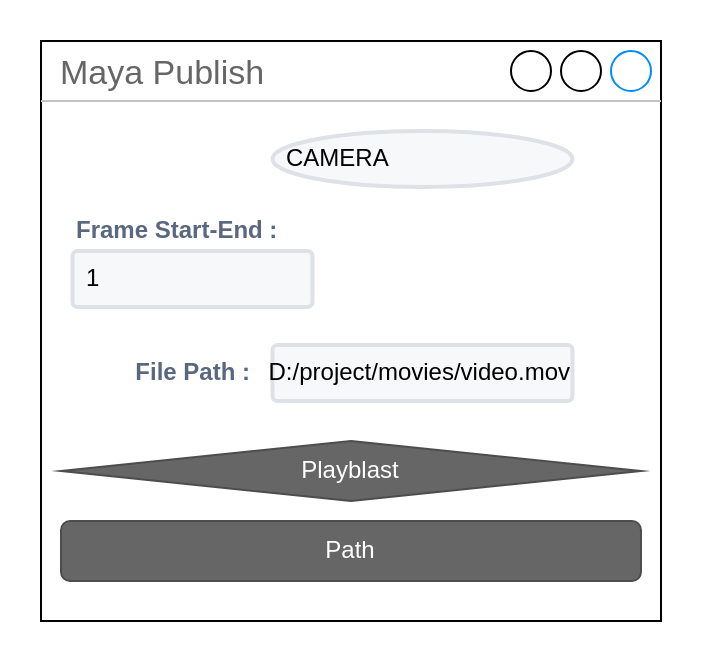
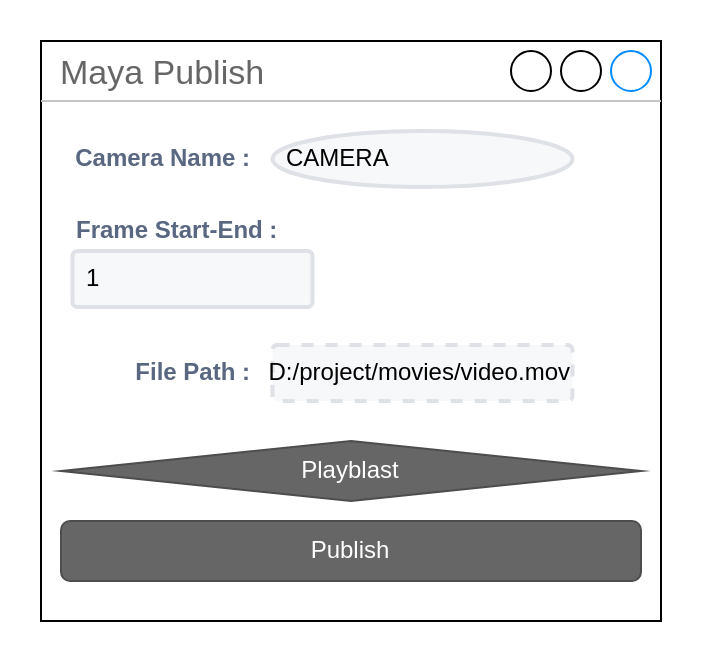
none -> (163, 159)
(423, 373) -> (423, 373)
(351, 551) -> (351, 551)
